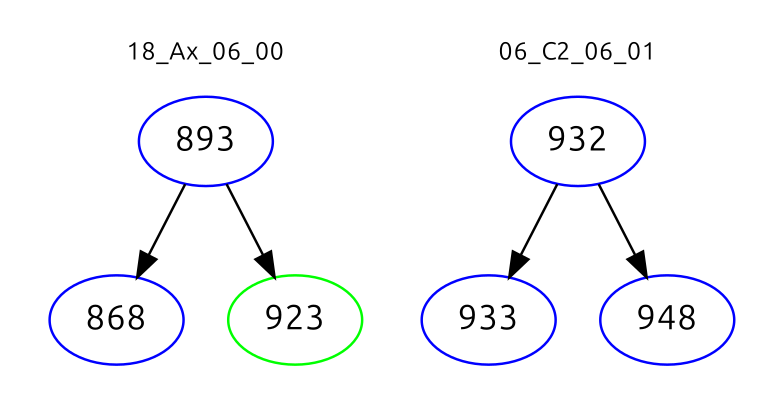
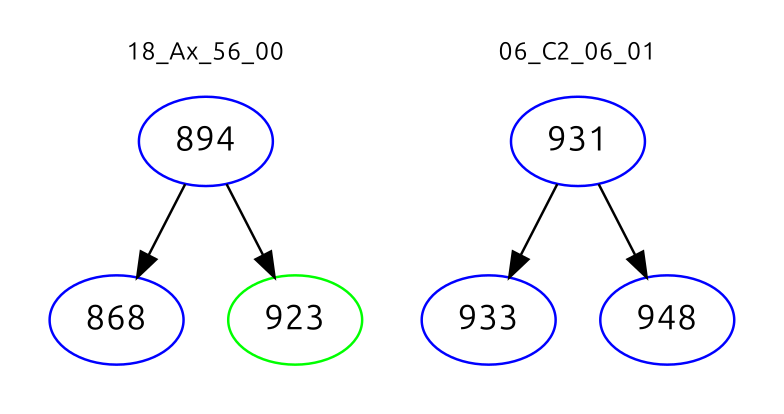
(206, 53) -> (206, 53)
(206, 141) -> (206, 141)
(578, 141) -> (578, 141)
